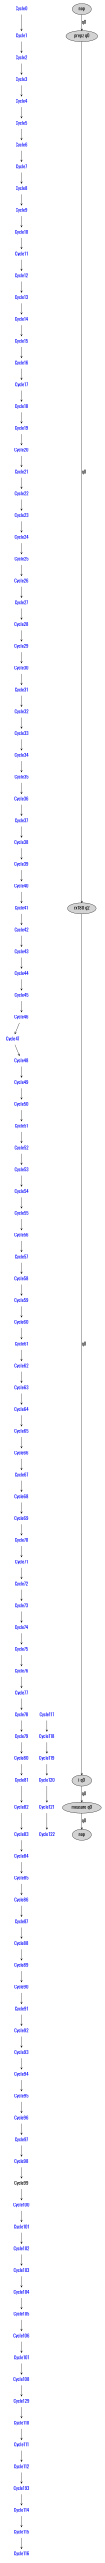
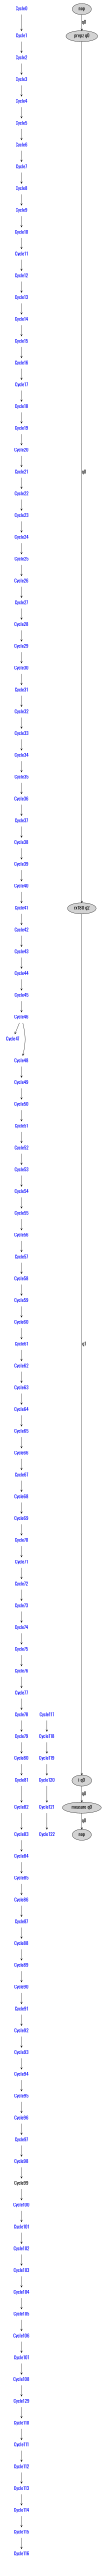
(17, 1049) -> (25, 1039)
(84, 1344) -> (84, 1344)
(22, 2489) -> (22, 2489)
